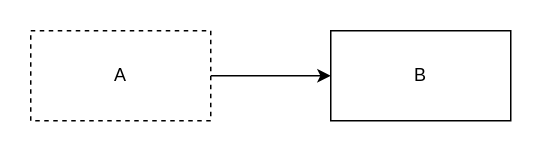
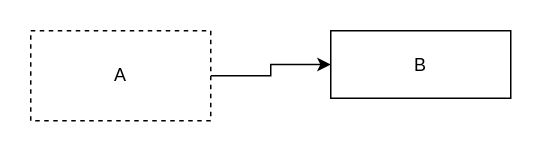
(421, 76) -> (421, 65)
